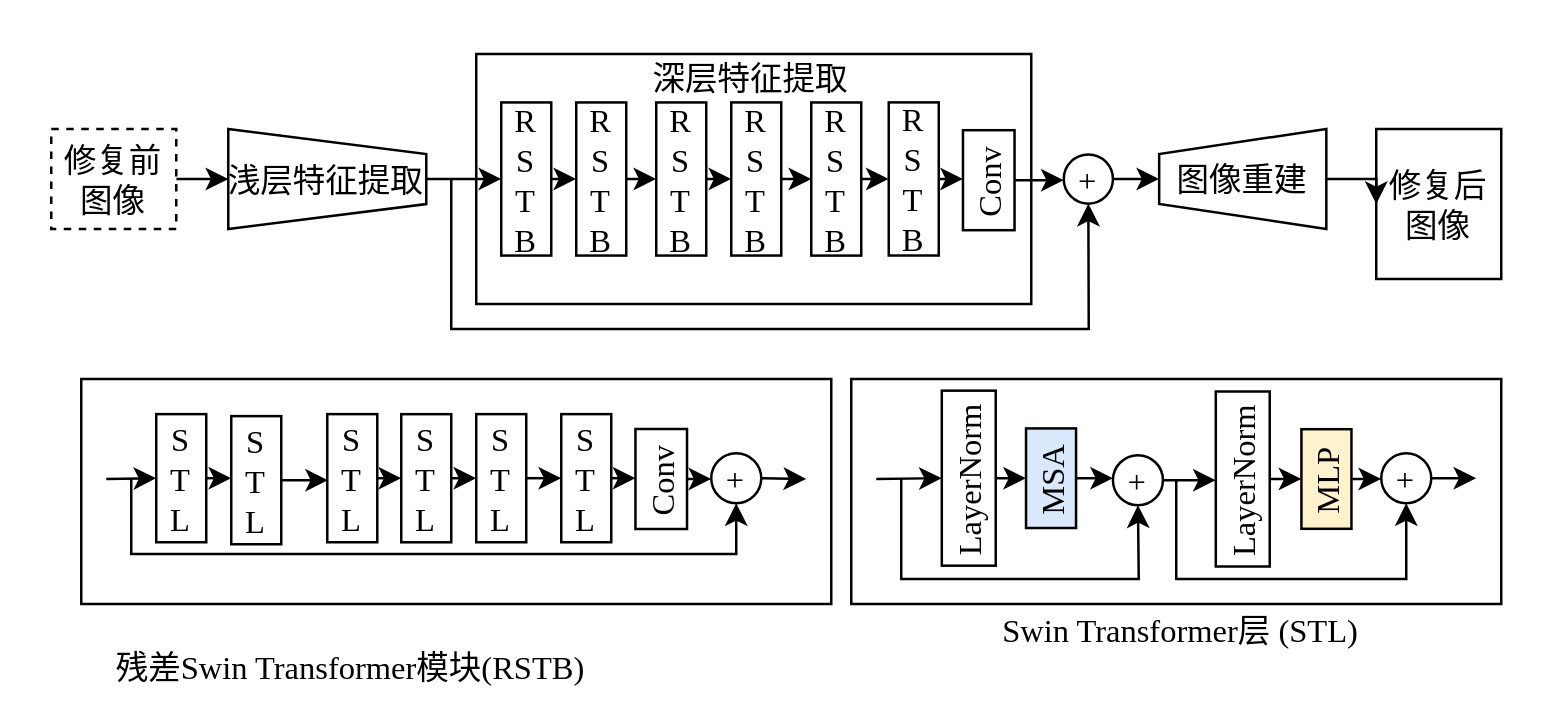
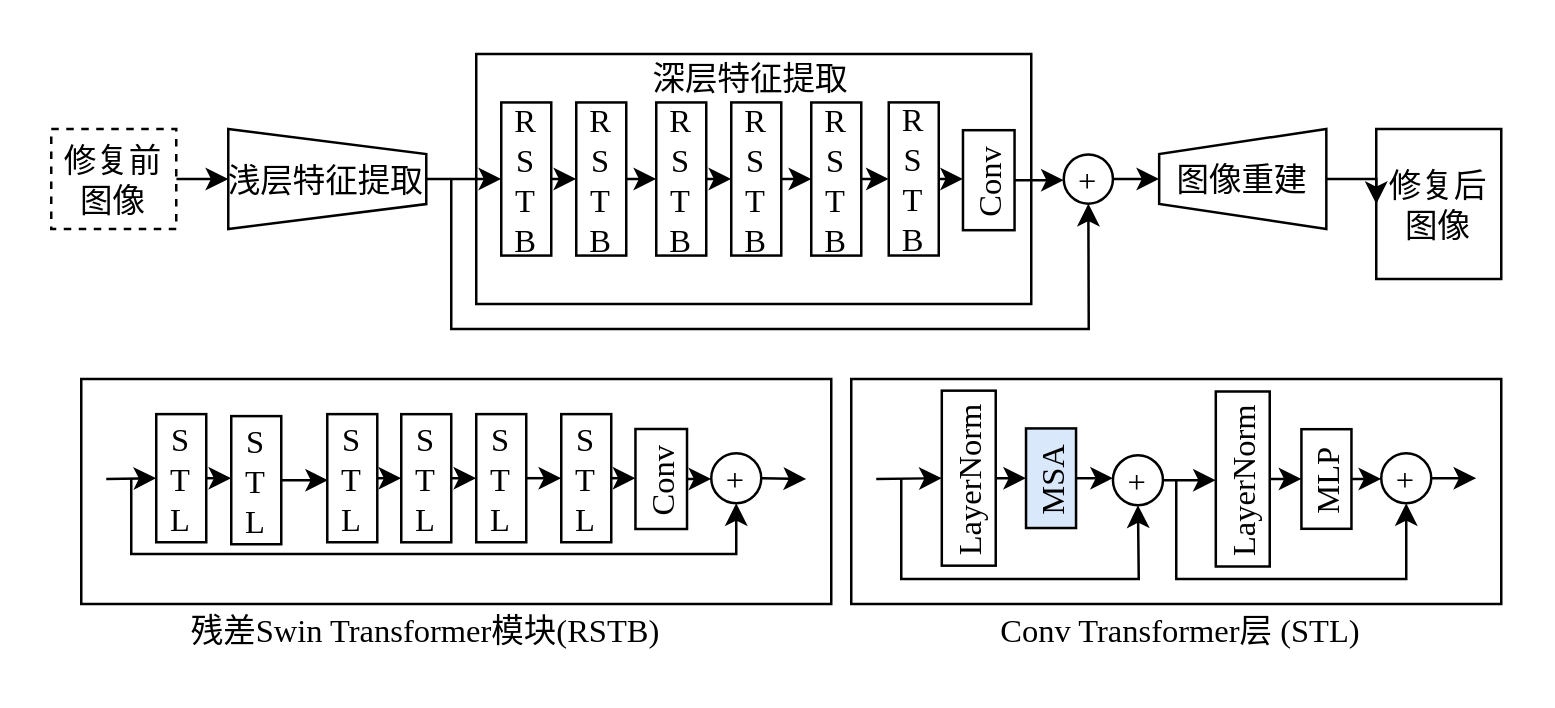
(1326, 479) -> (1326, 479)
(1180, 630) -> (1180, 630)
(351, 666) -> (426, 629)
